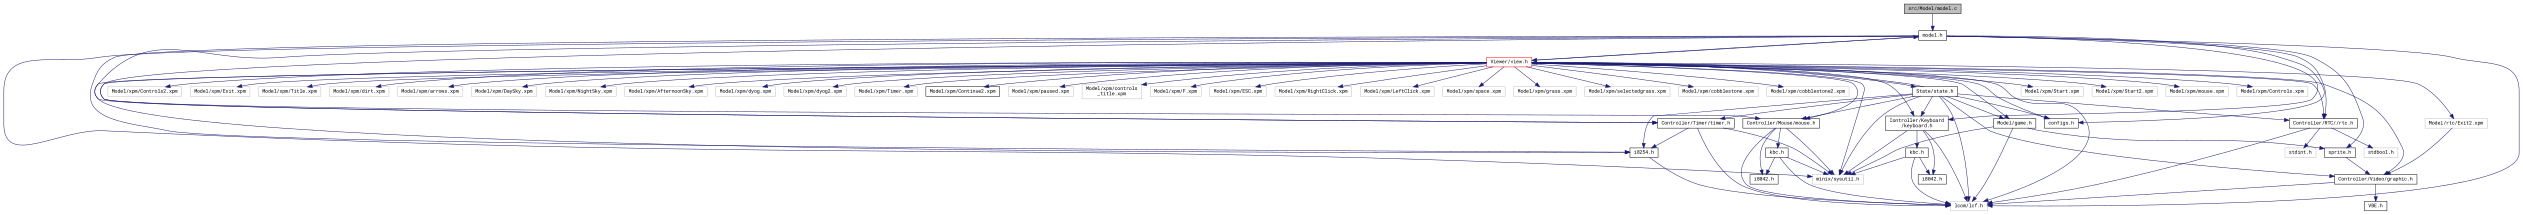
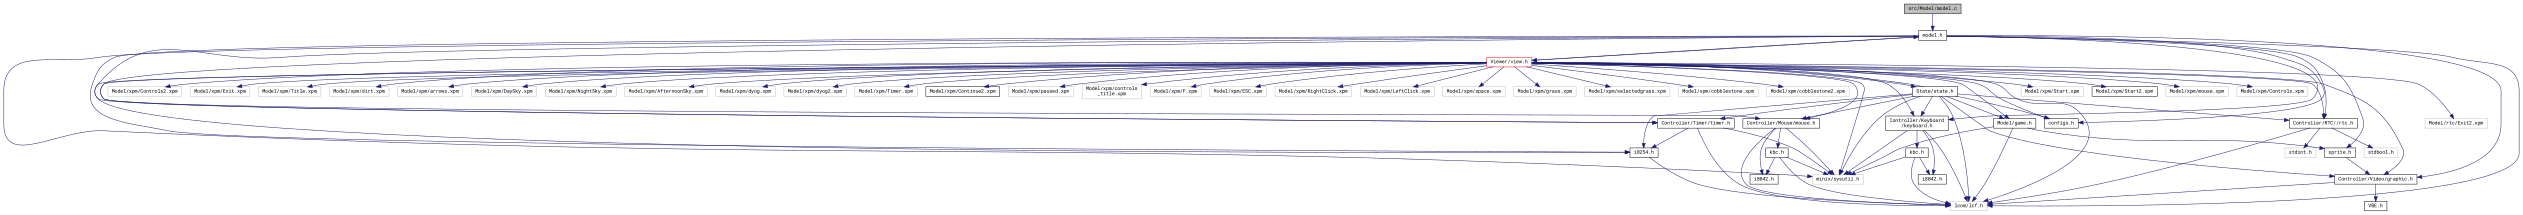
(2125, 91) -> (2125, 91)
(2423, 154) -> (2192, 39)
